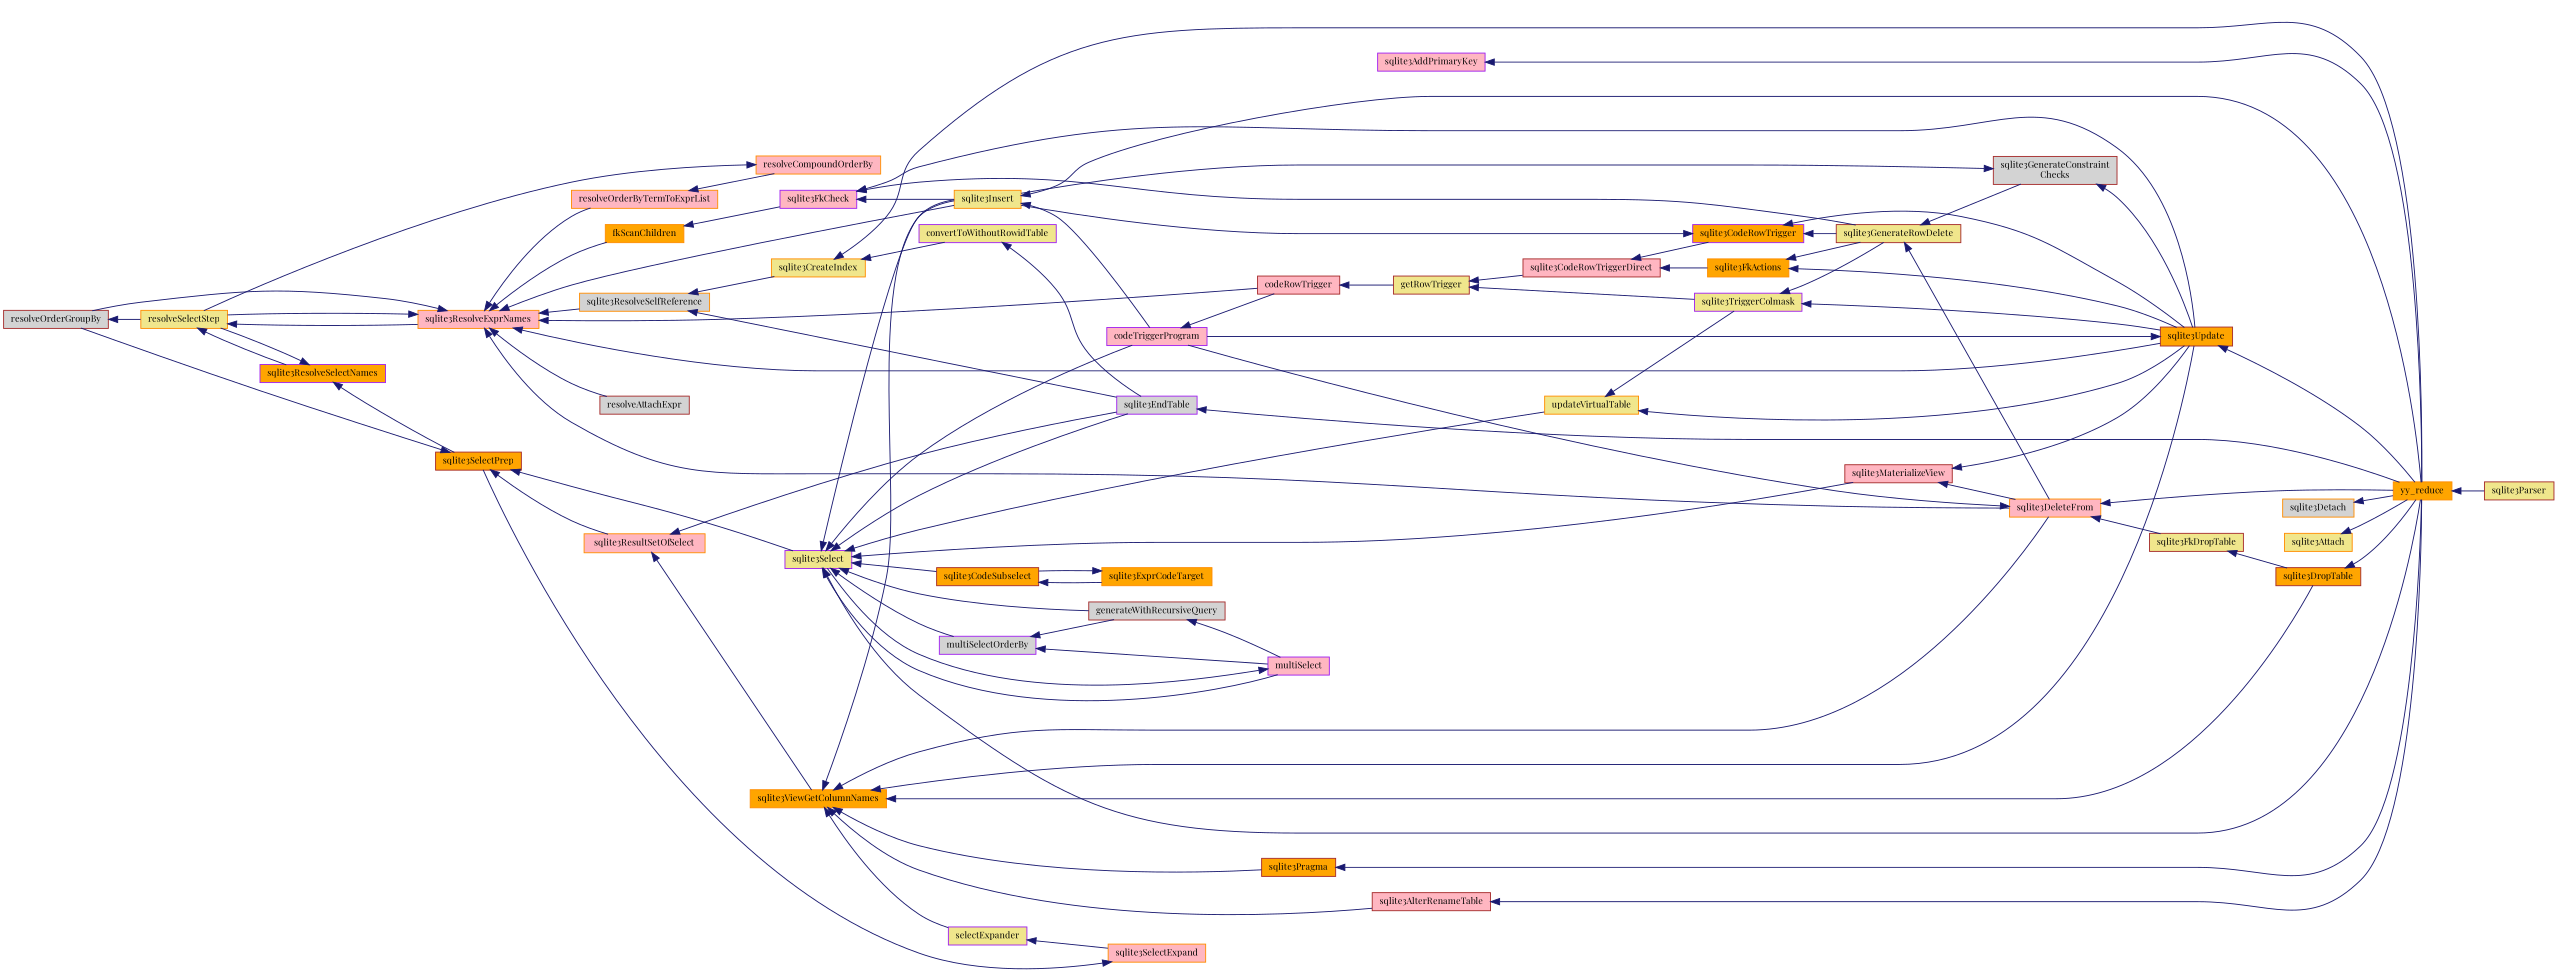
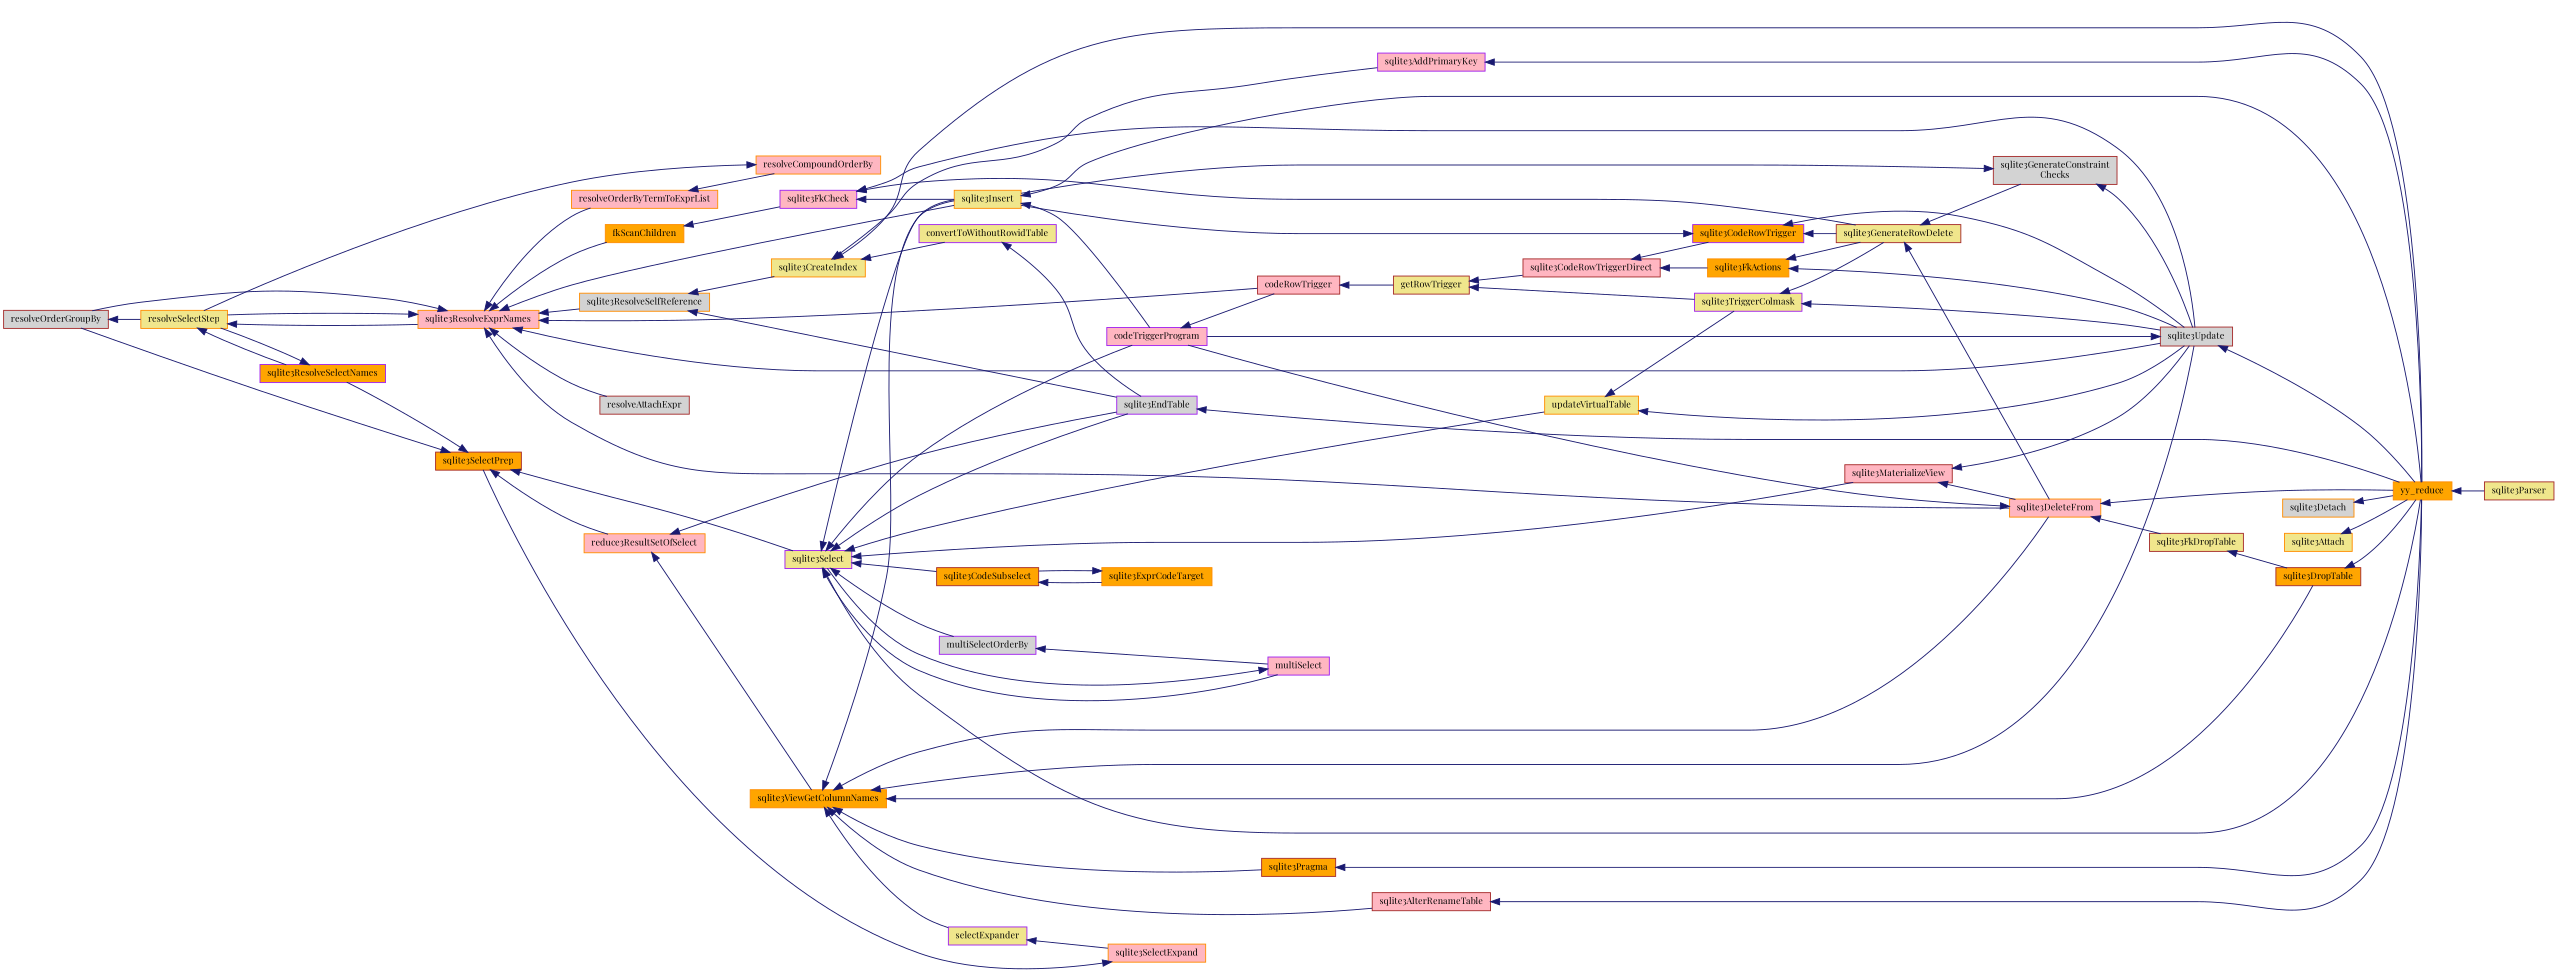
none -> (1089, 118)
(2196, 337) -> (2196, 337)
(397, 421) -> (404, 413)
(645, 543) -> (645, 543)
(1157, 611) -> none
